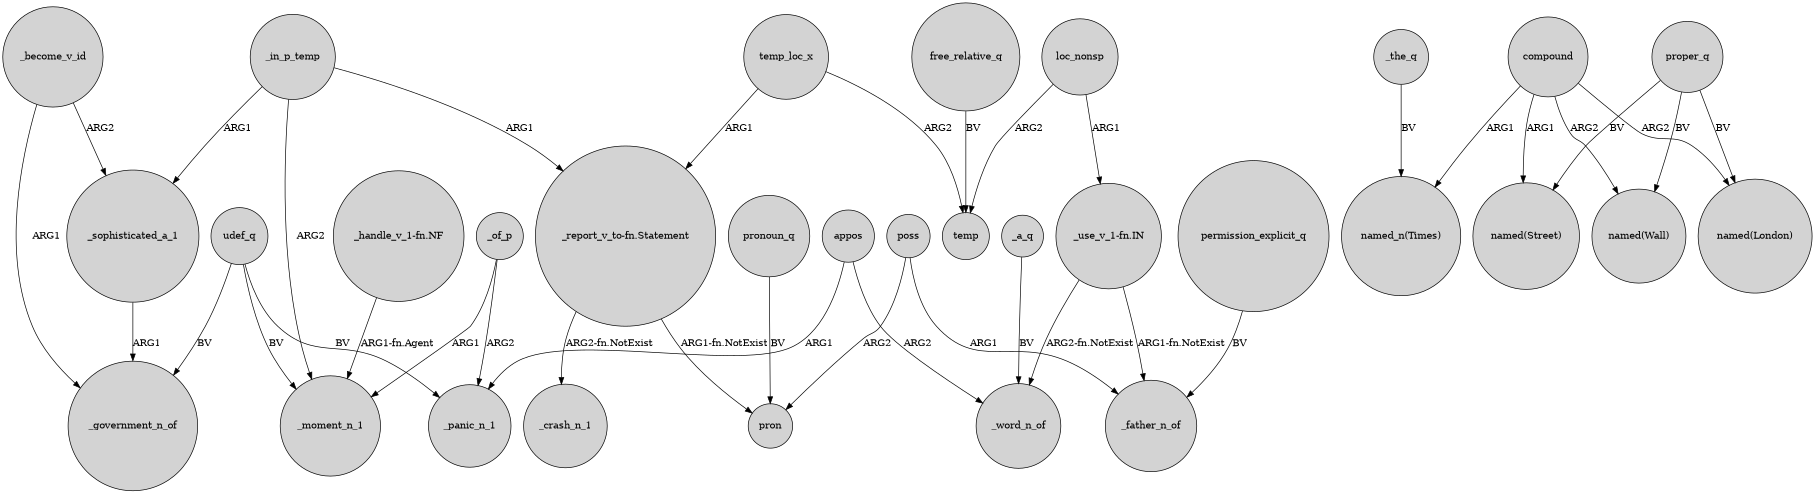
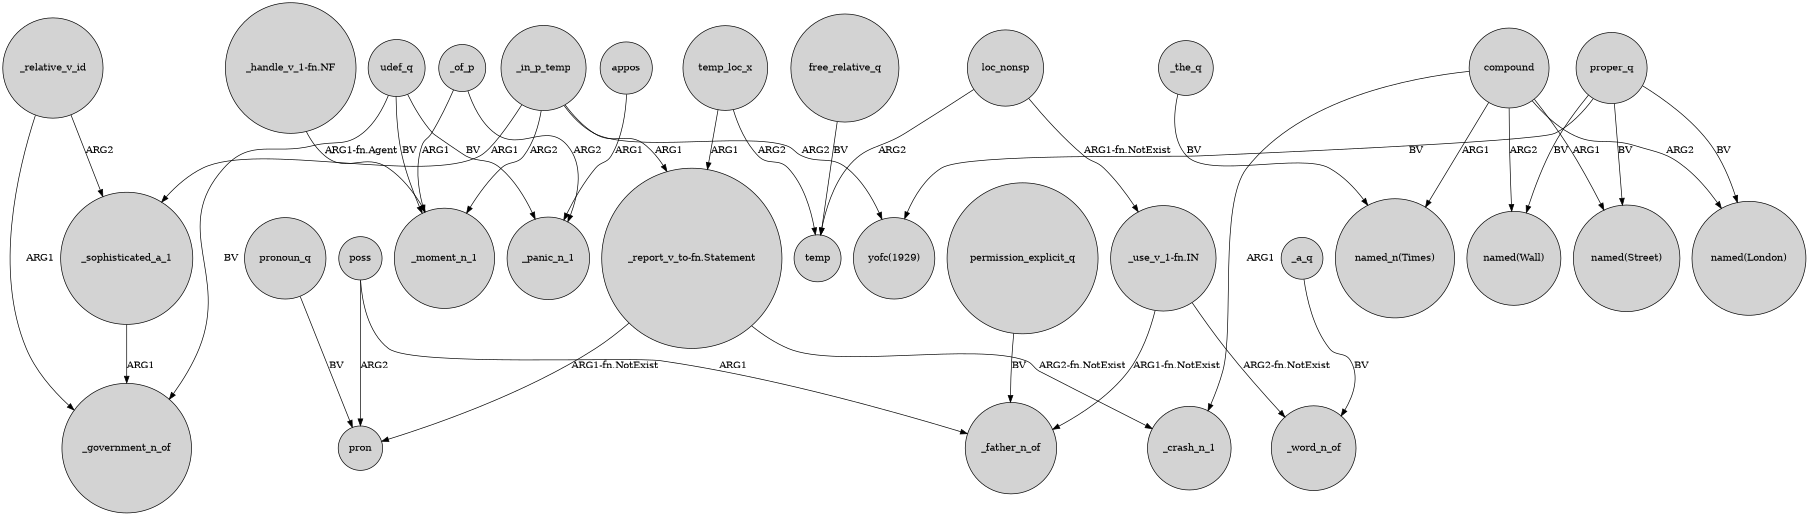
(53, 57) -> (53, 68)
(1106, 129) -> (1127, 151)
none -> (1243, 176)
none -> (894, 258)
(899, 344) -> none
